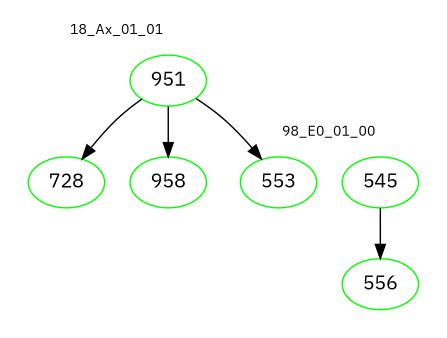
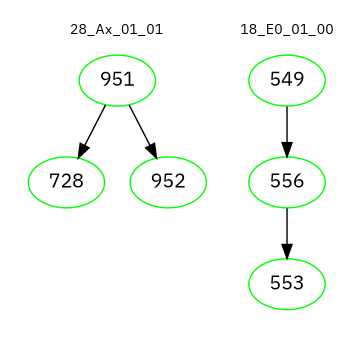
(117, 30) -> (117, 30)
(329, 132) -> (288, 30)
(238, 133) -> (287, 226)
(168, 182) -> (168, 182)
(380, 182) -> (287, 81)
